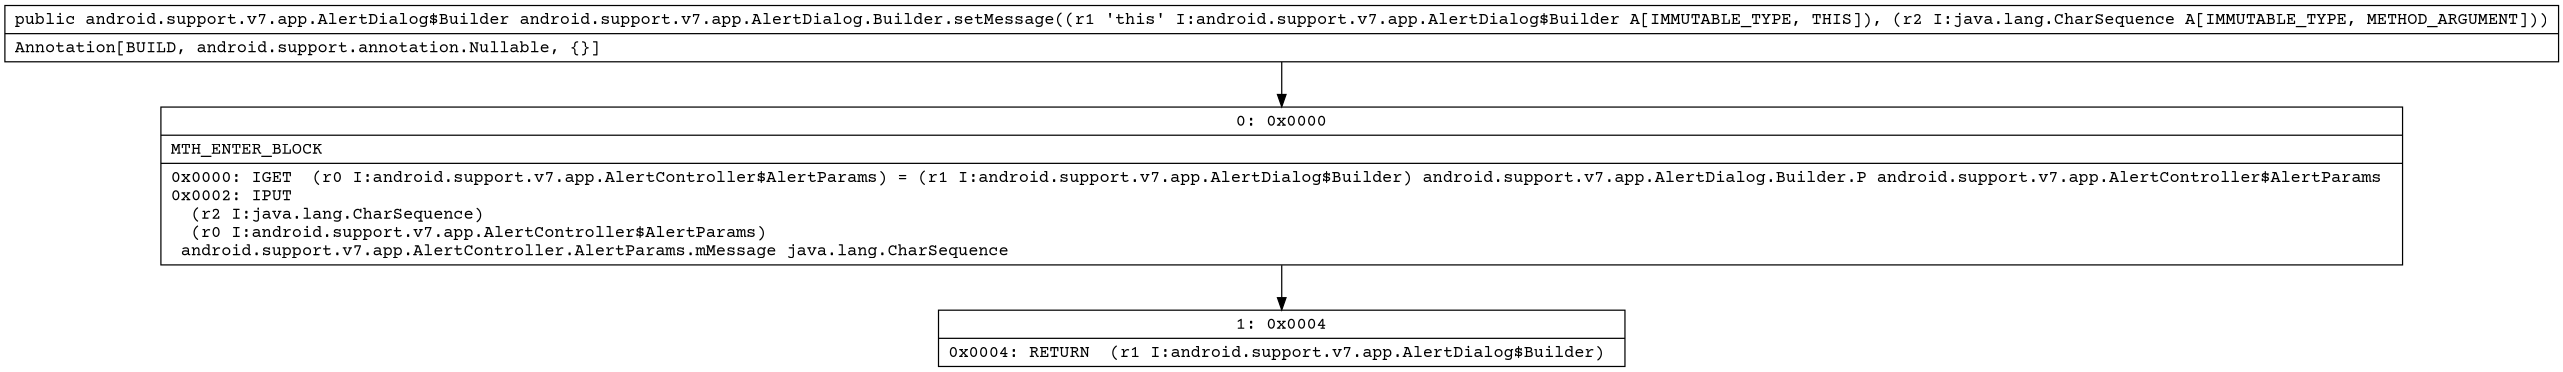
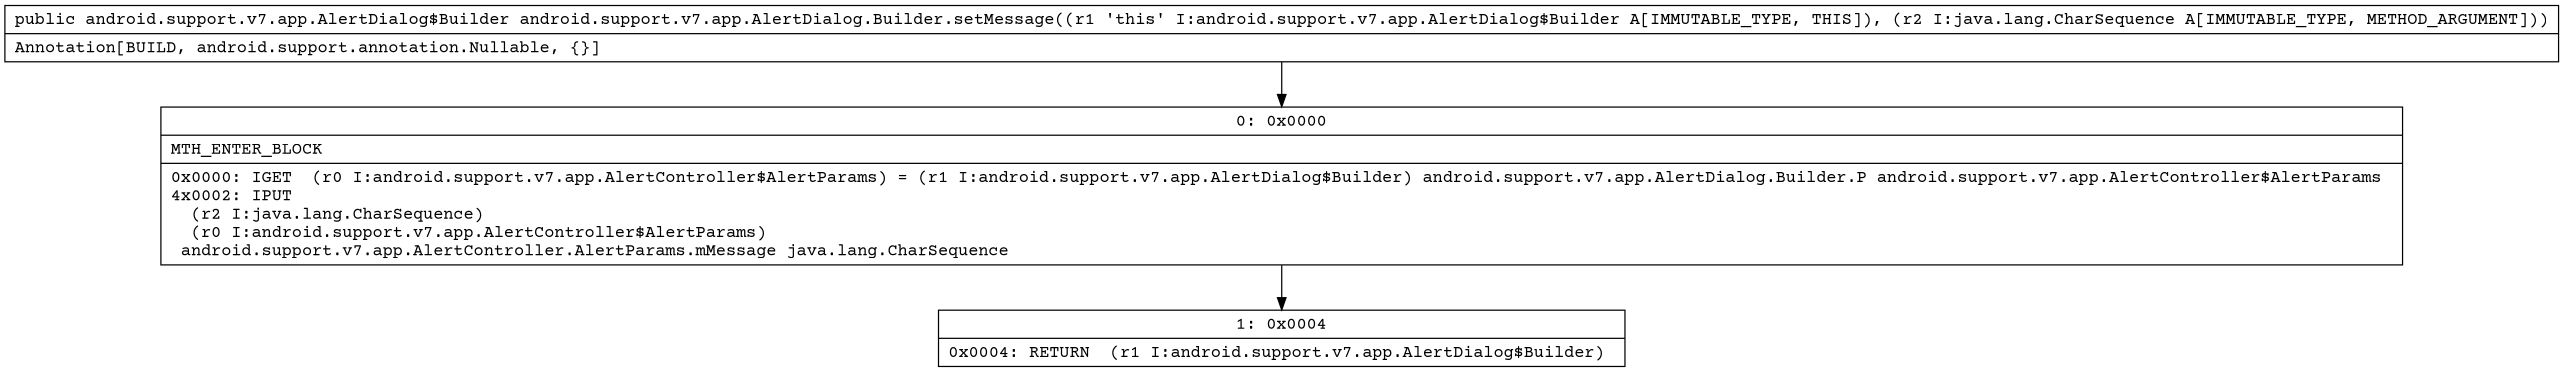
(242, 195) -> (242, 195)
